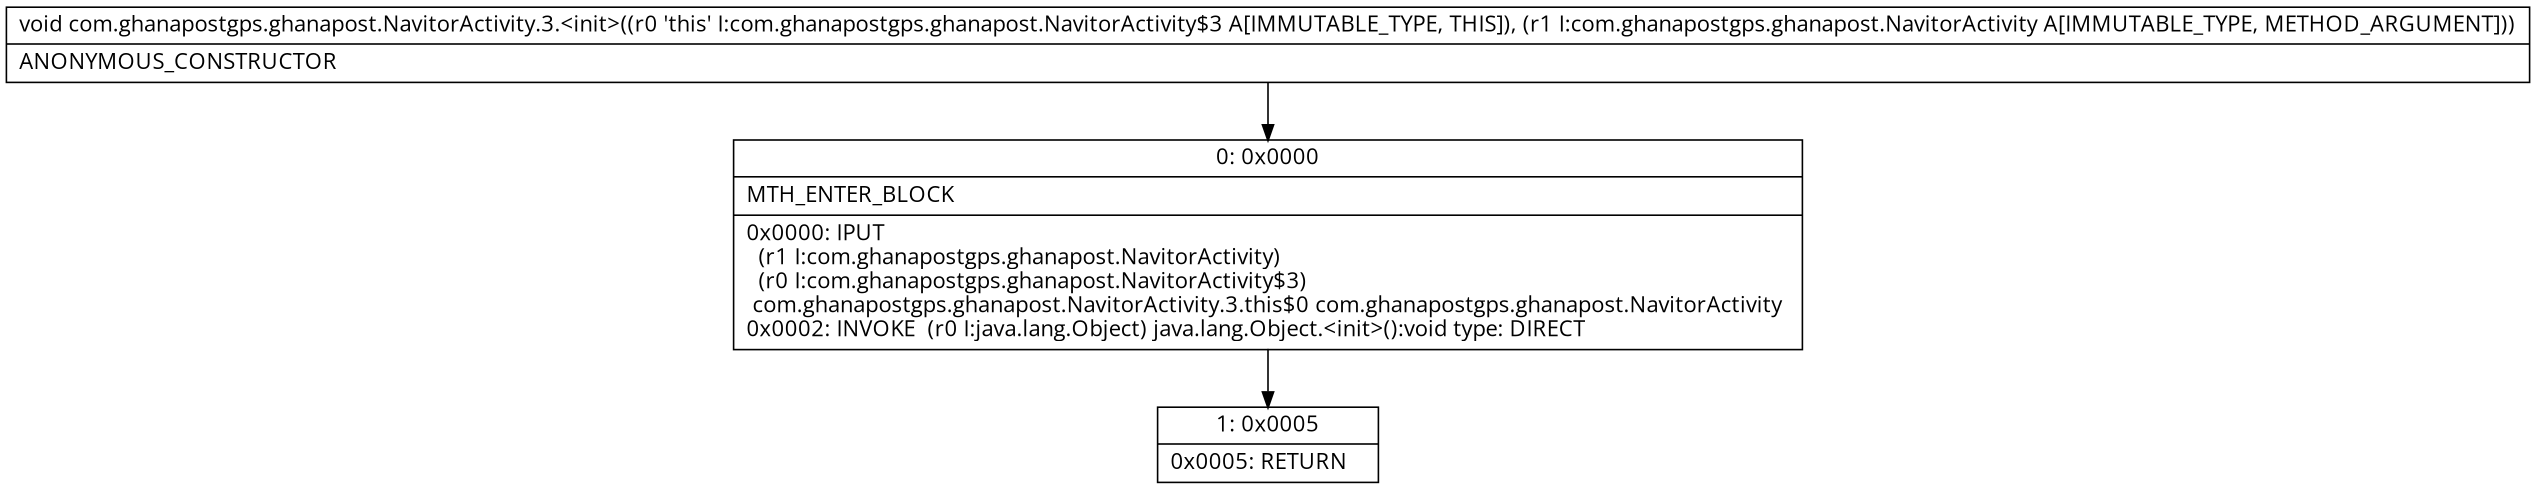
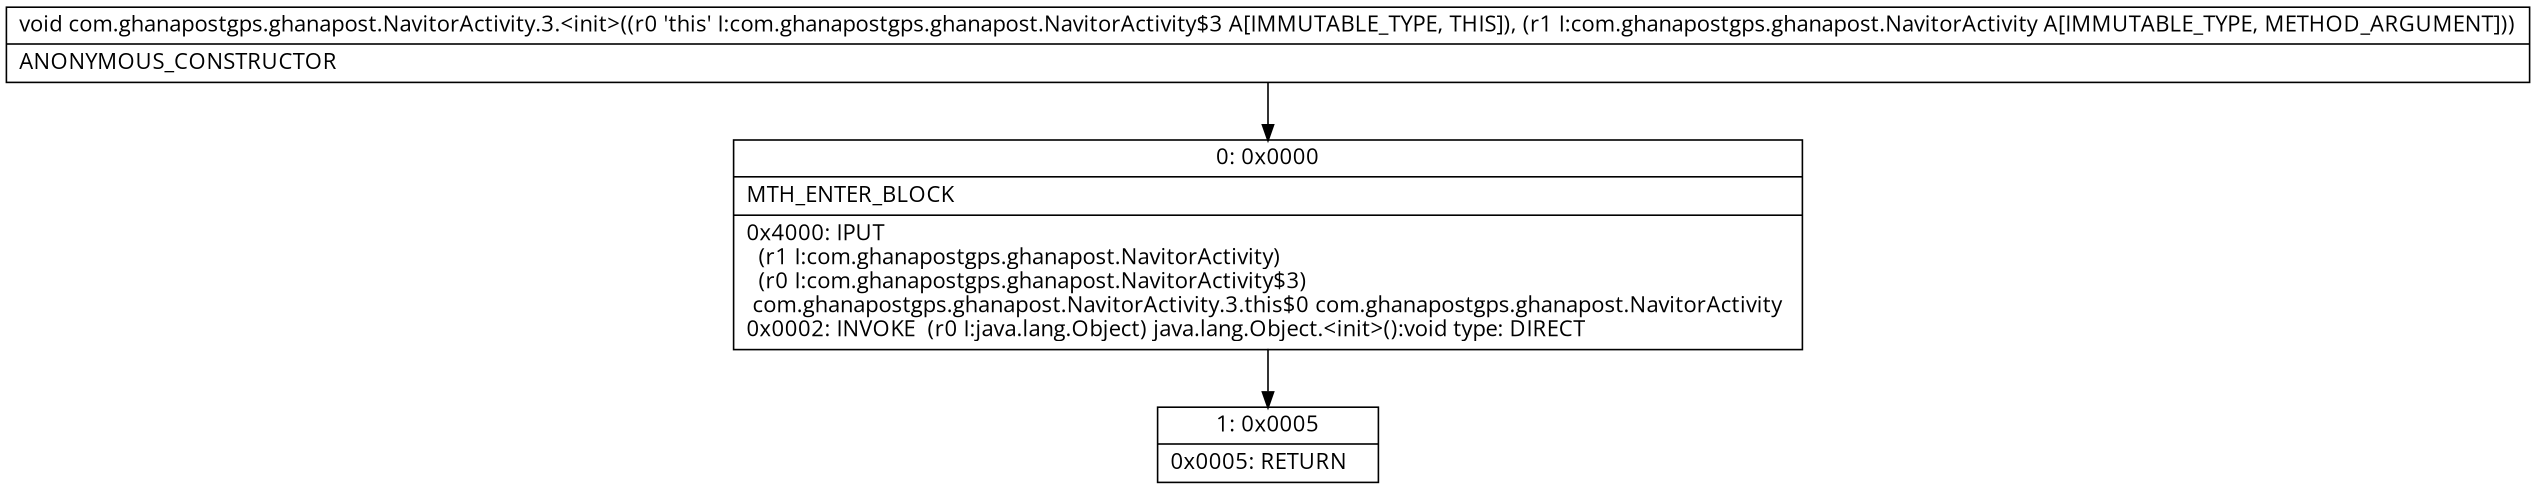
(822, 234) -> (822, 234)
